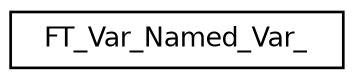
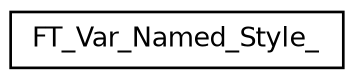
(177, 40) -> (177, 40)
